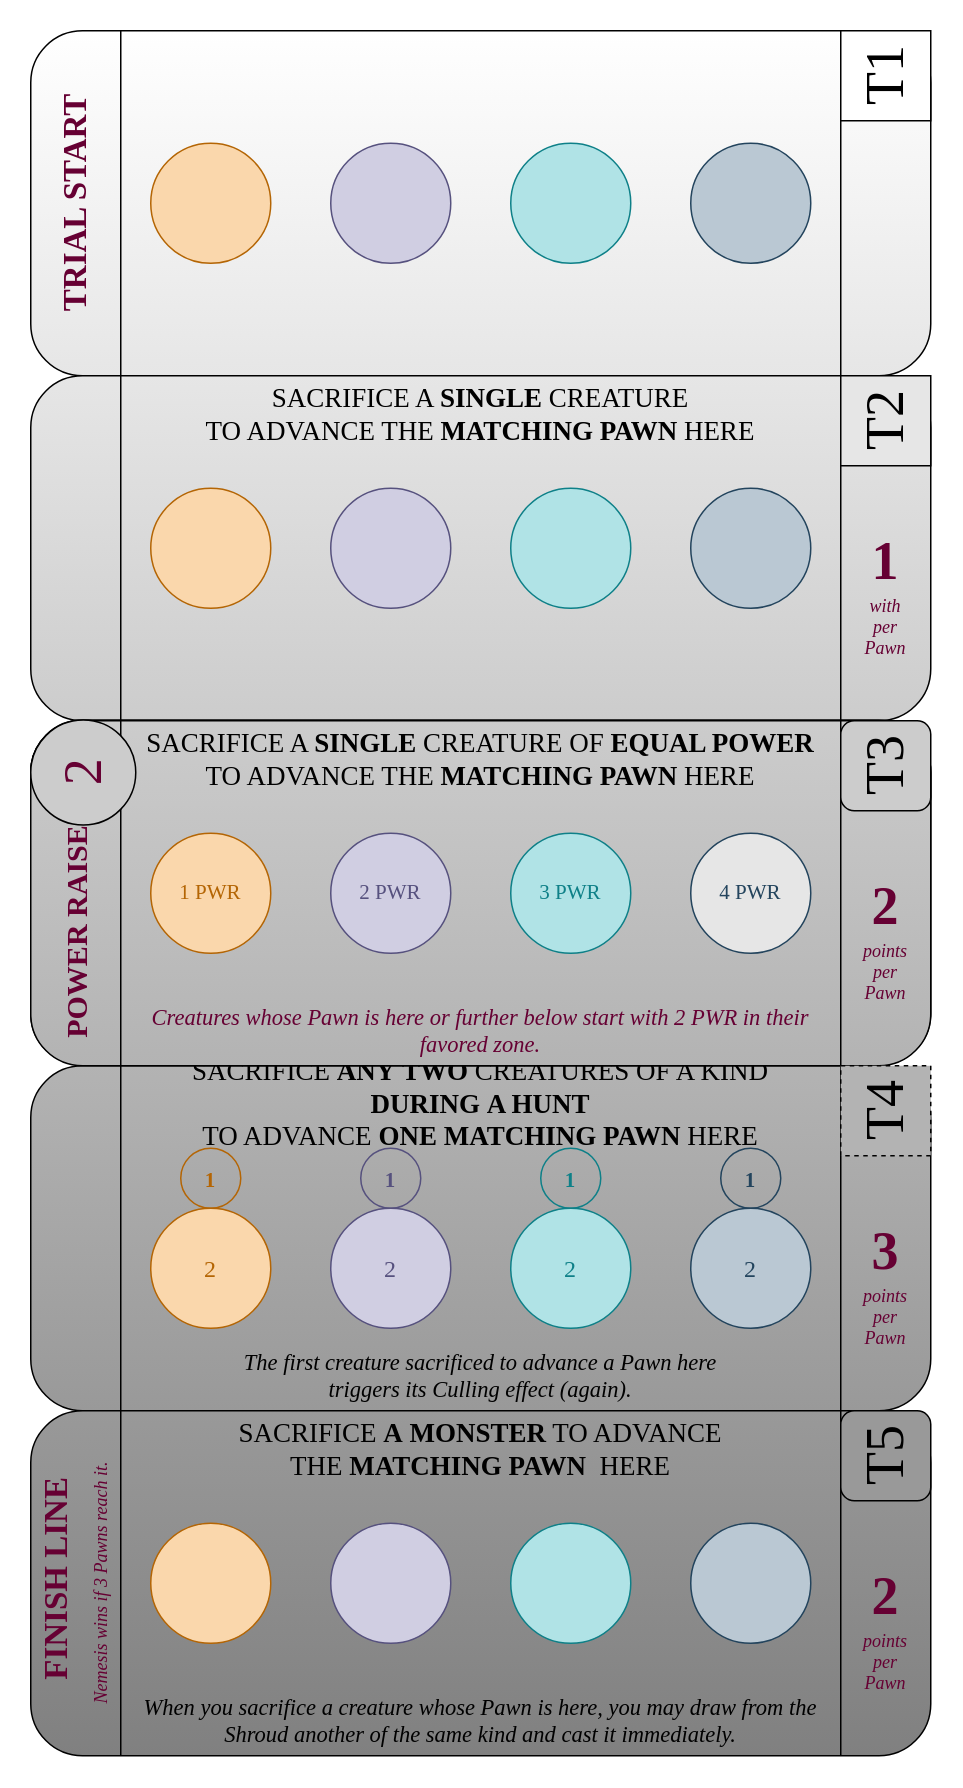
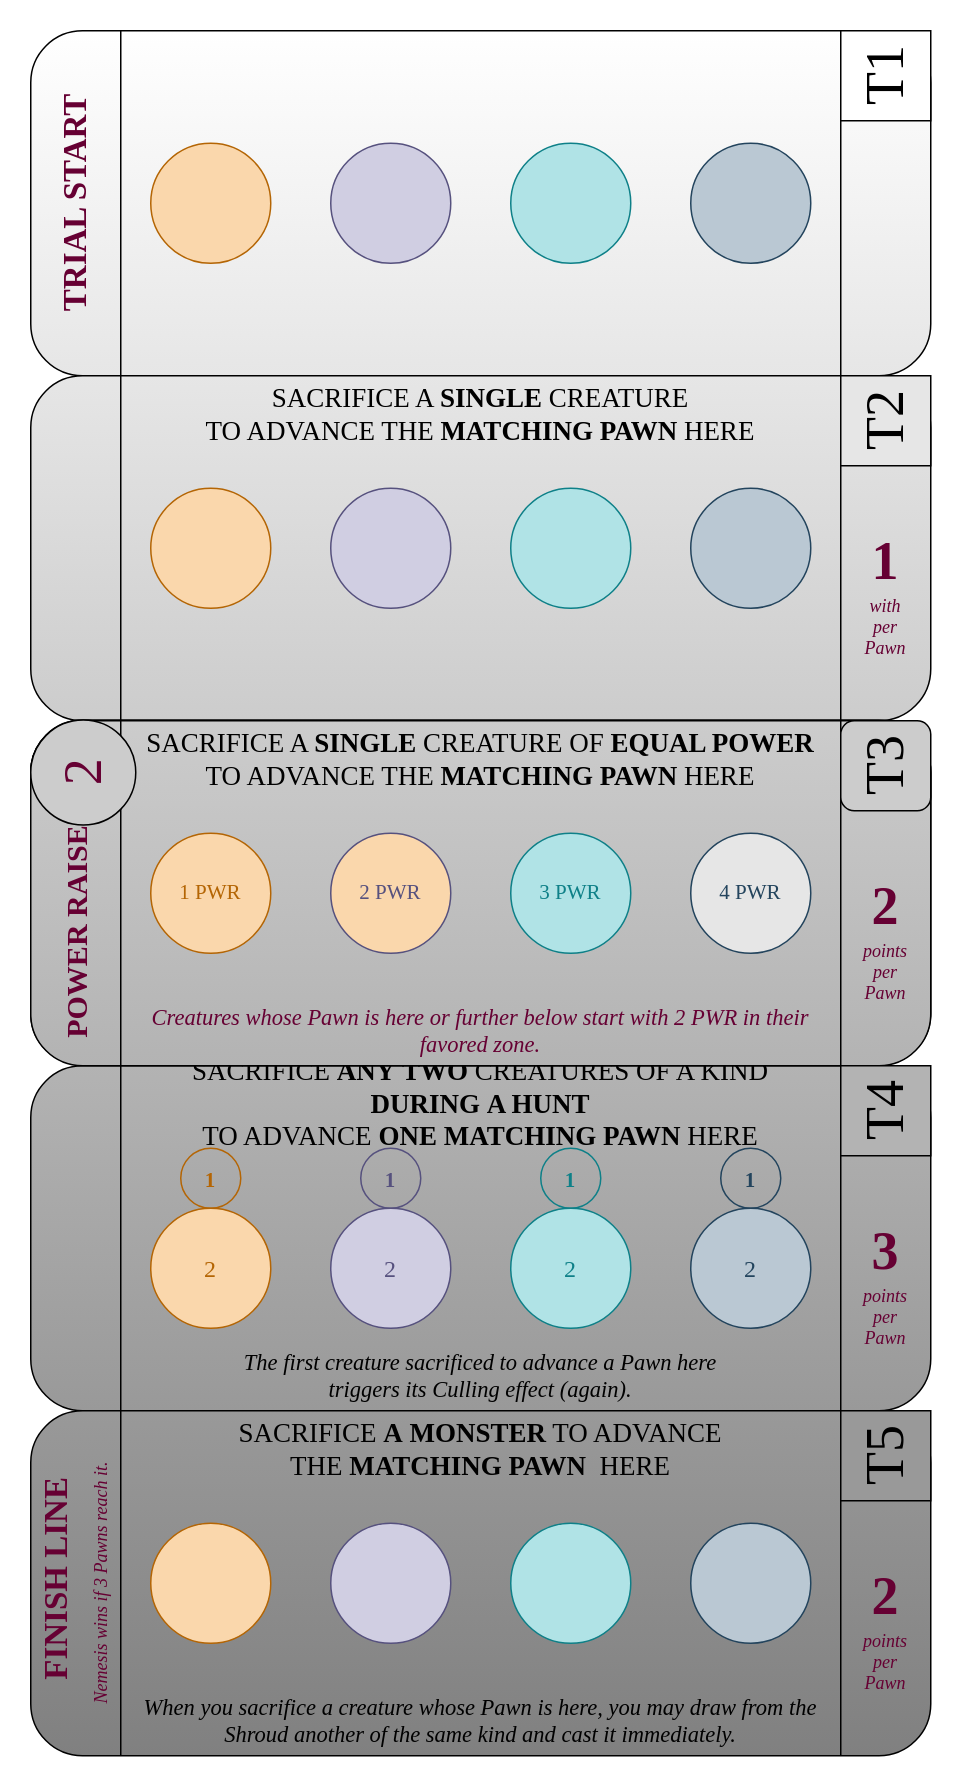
(391, 893) -> (391, 893)
(886, 1111) -> (886, 1111)
(886, 1456) -> (886, 1456)
